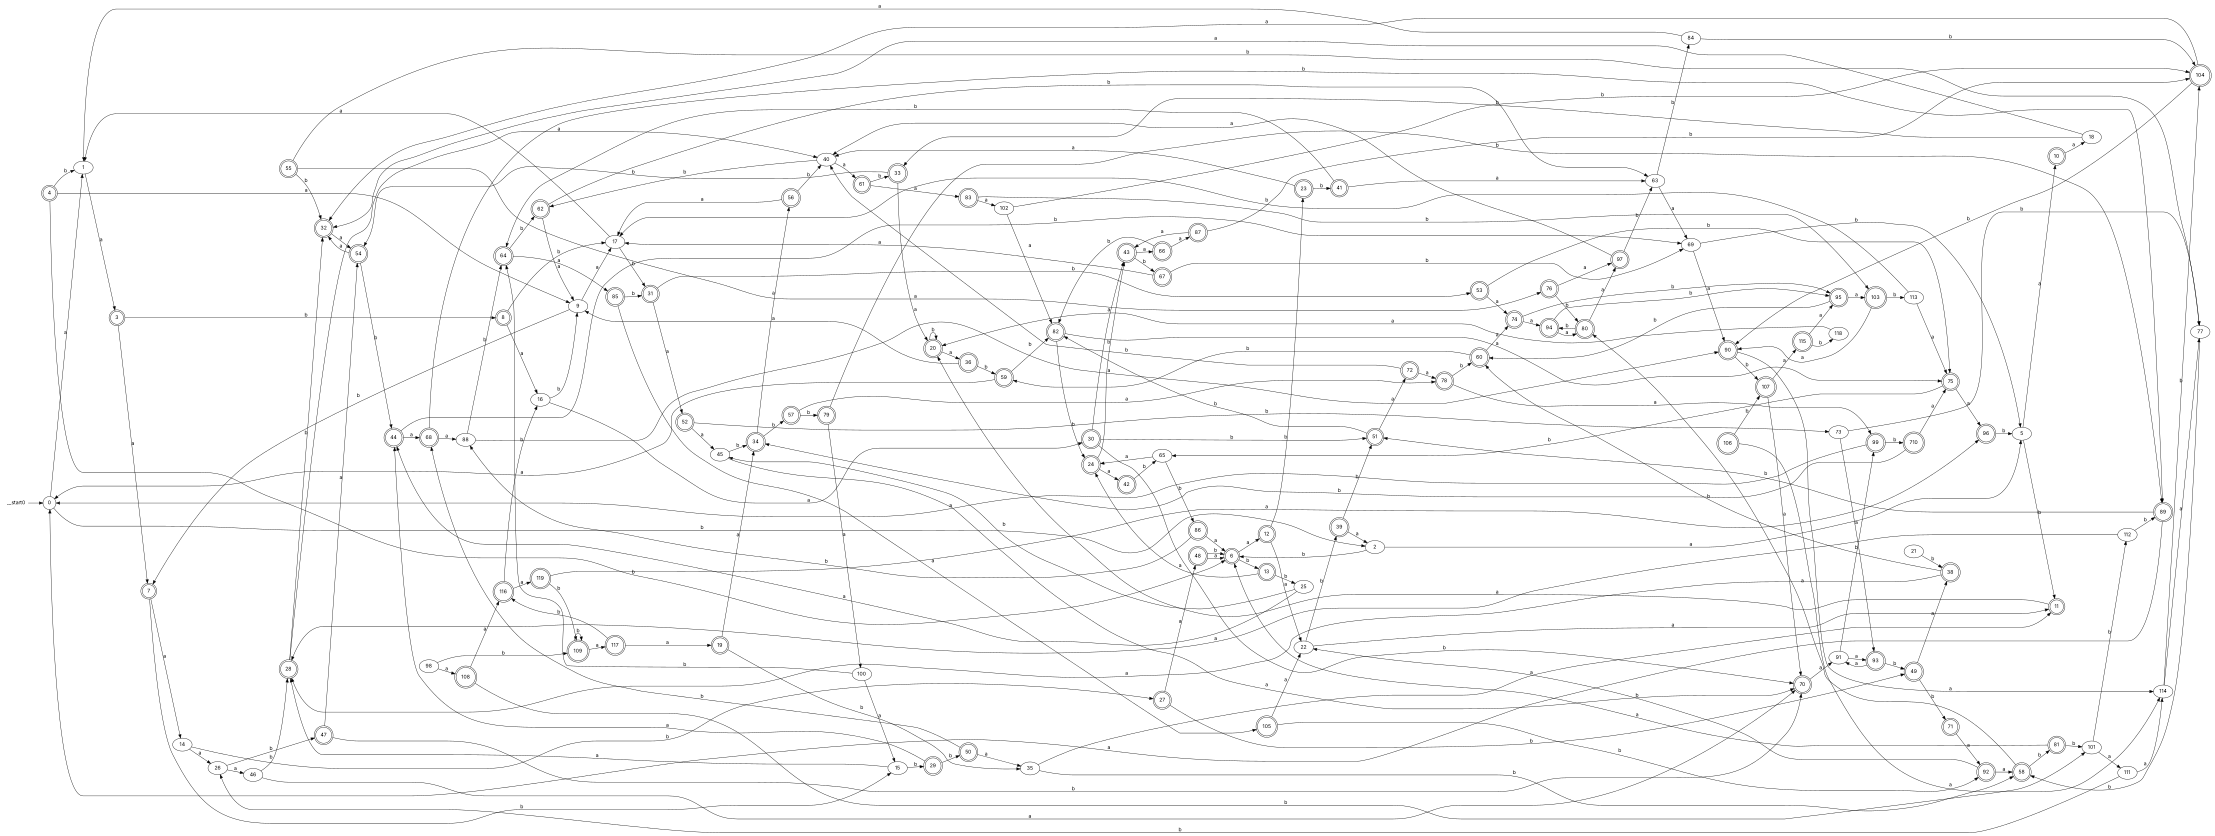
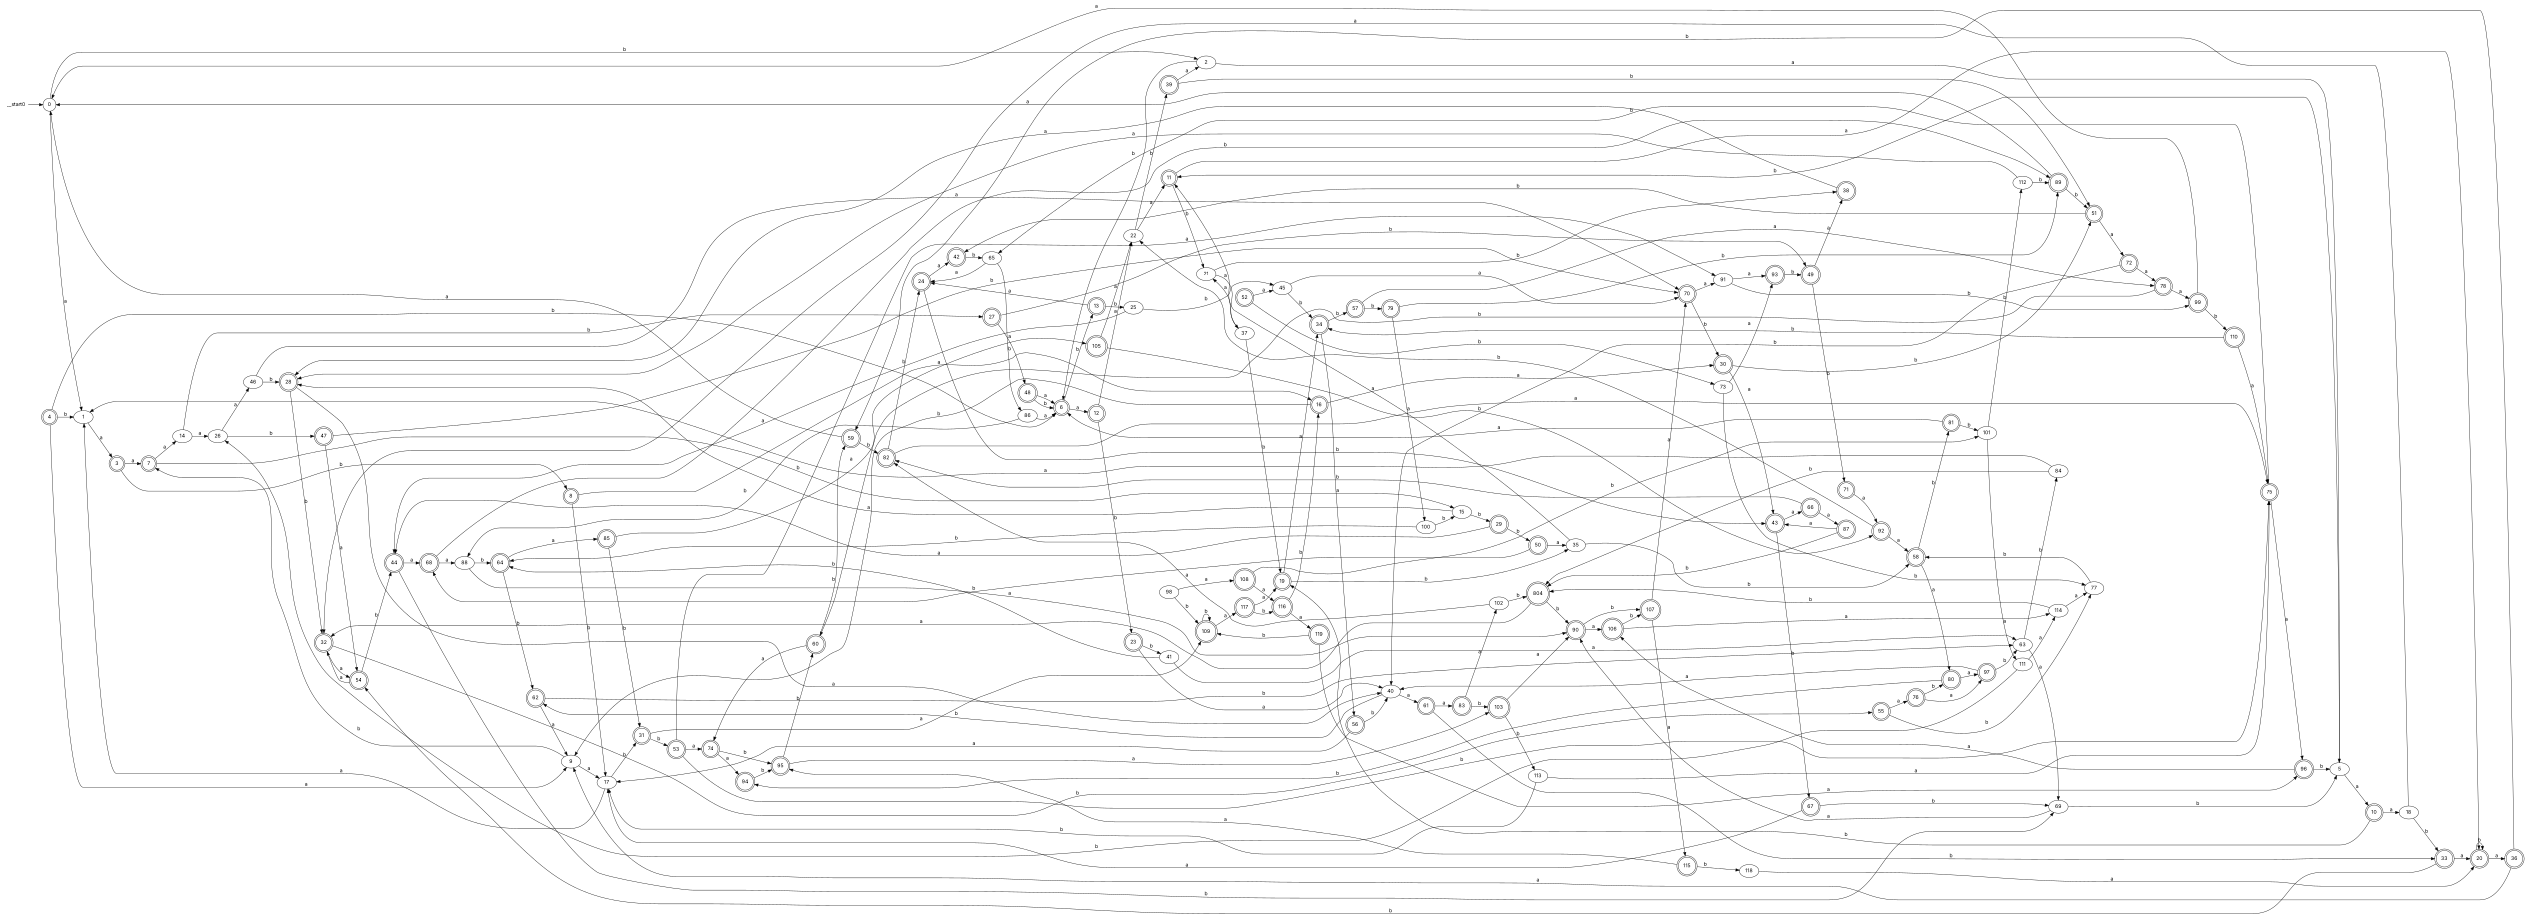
(2200, 75) -> (1538, 594)
(1339, 188) -> (1169, 657)
(310, 191) -> (1086, 795)
none -> (1189, 224)
none -> (1245, 333)
(1565, 335) -> none
(667, 356) -> (934, 720)
(540, 400) -> (1319, 405)
(1212, 406) -> (1523, 189)
(1914, 443) -> (2234, 337)
(1714, 502) -> none
(1198, 530) -> (1028, 416)
(1387, 655) -> (1704, 327)
(1825, 657) -> (1592, 630)
(1858, 667) -> (1027, 245)
(880, 716) -> (1444, 518)
none -> (1946, 747)
none -> (1758, 831)
